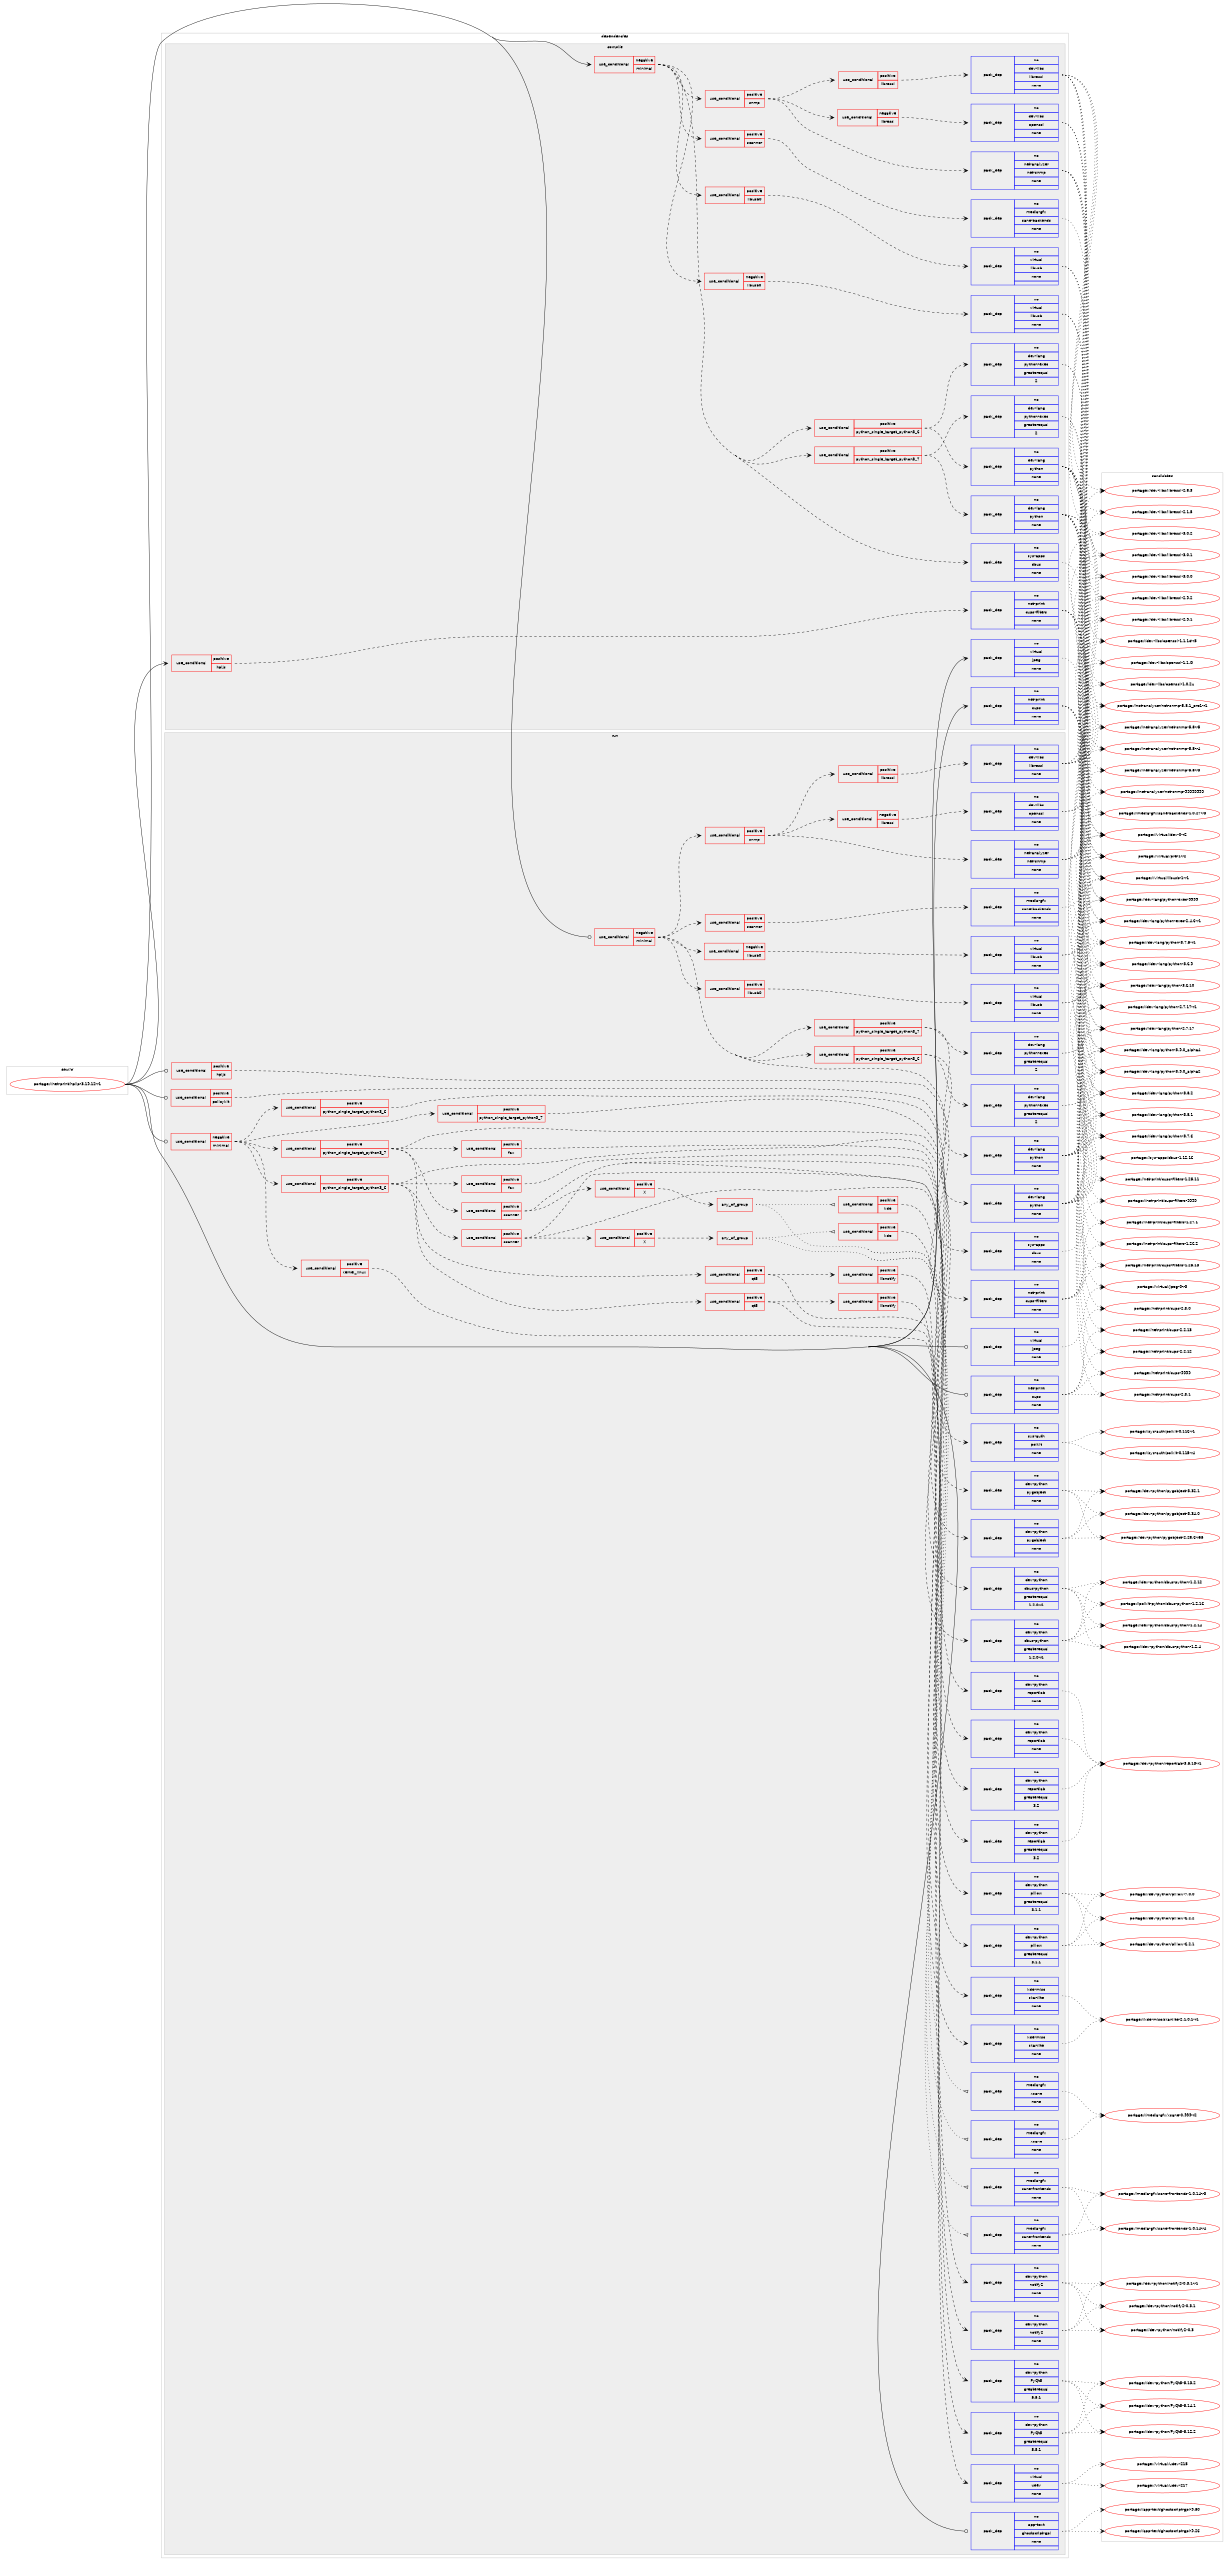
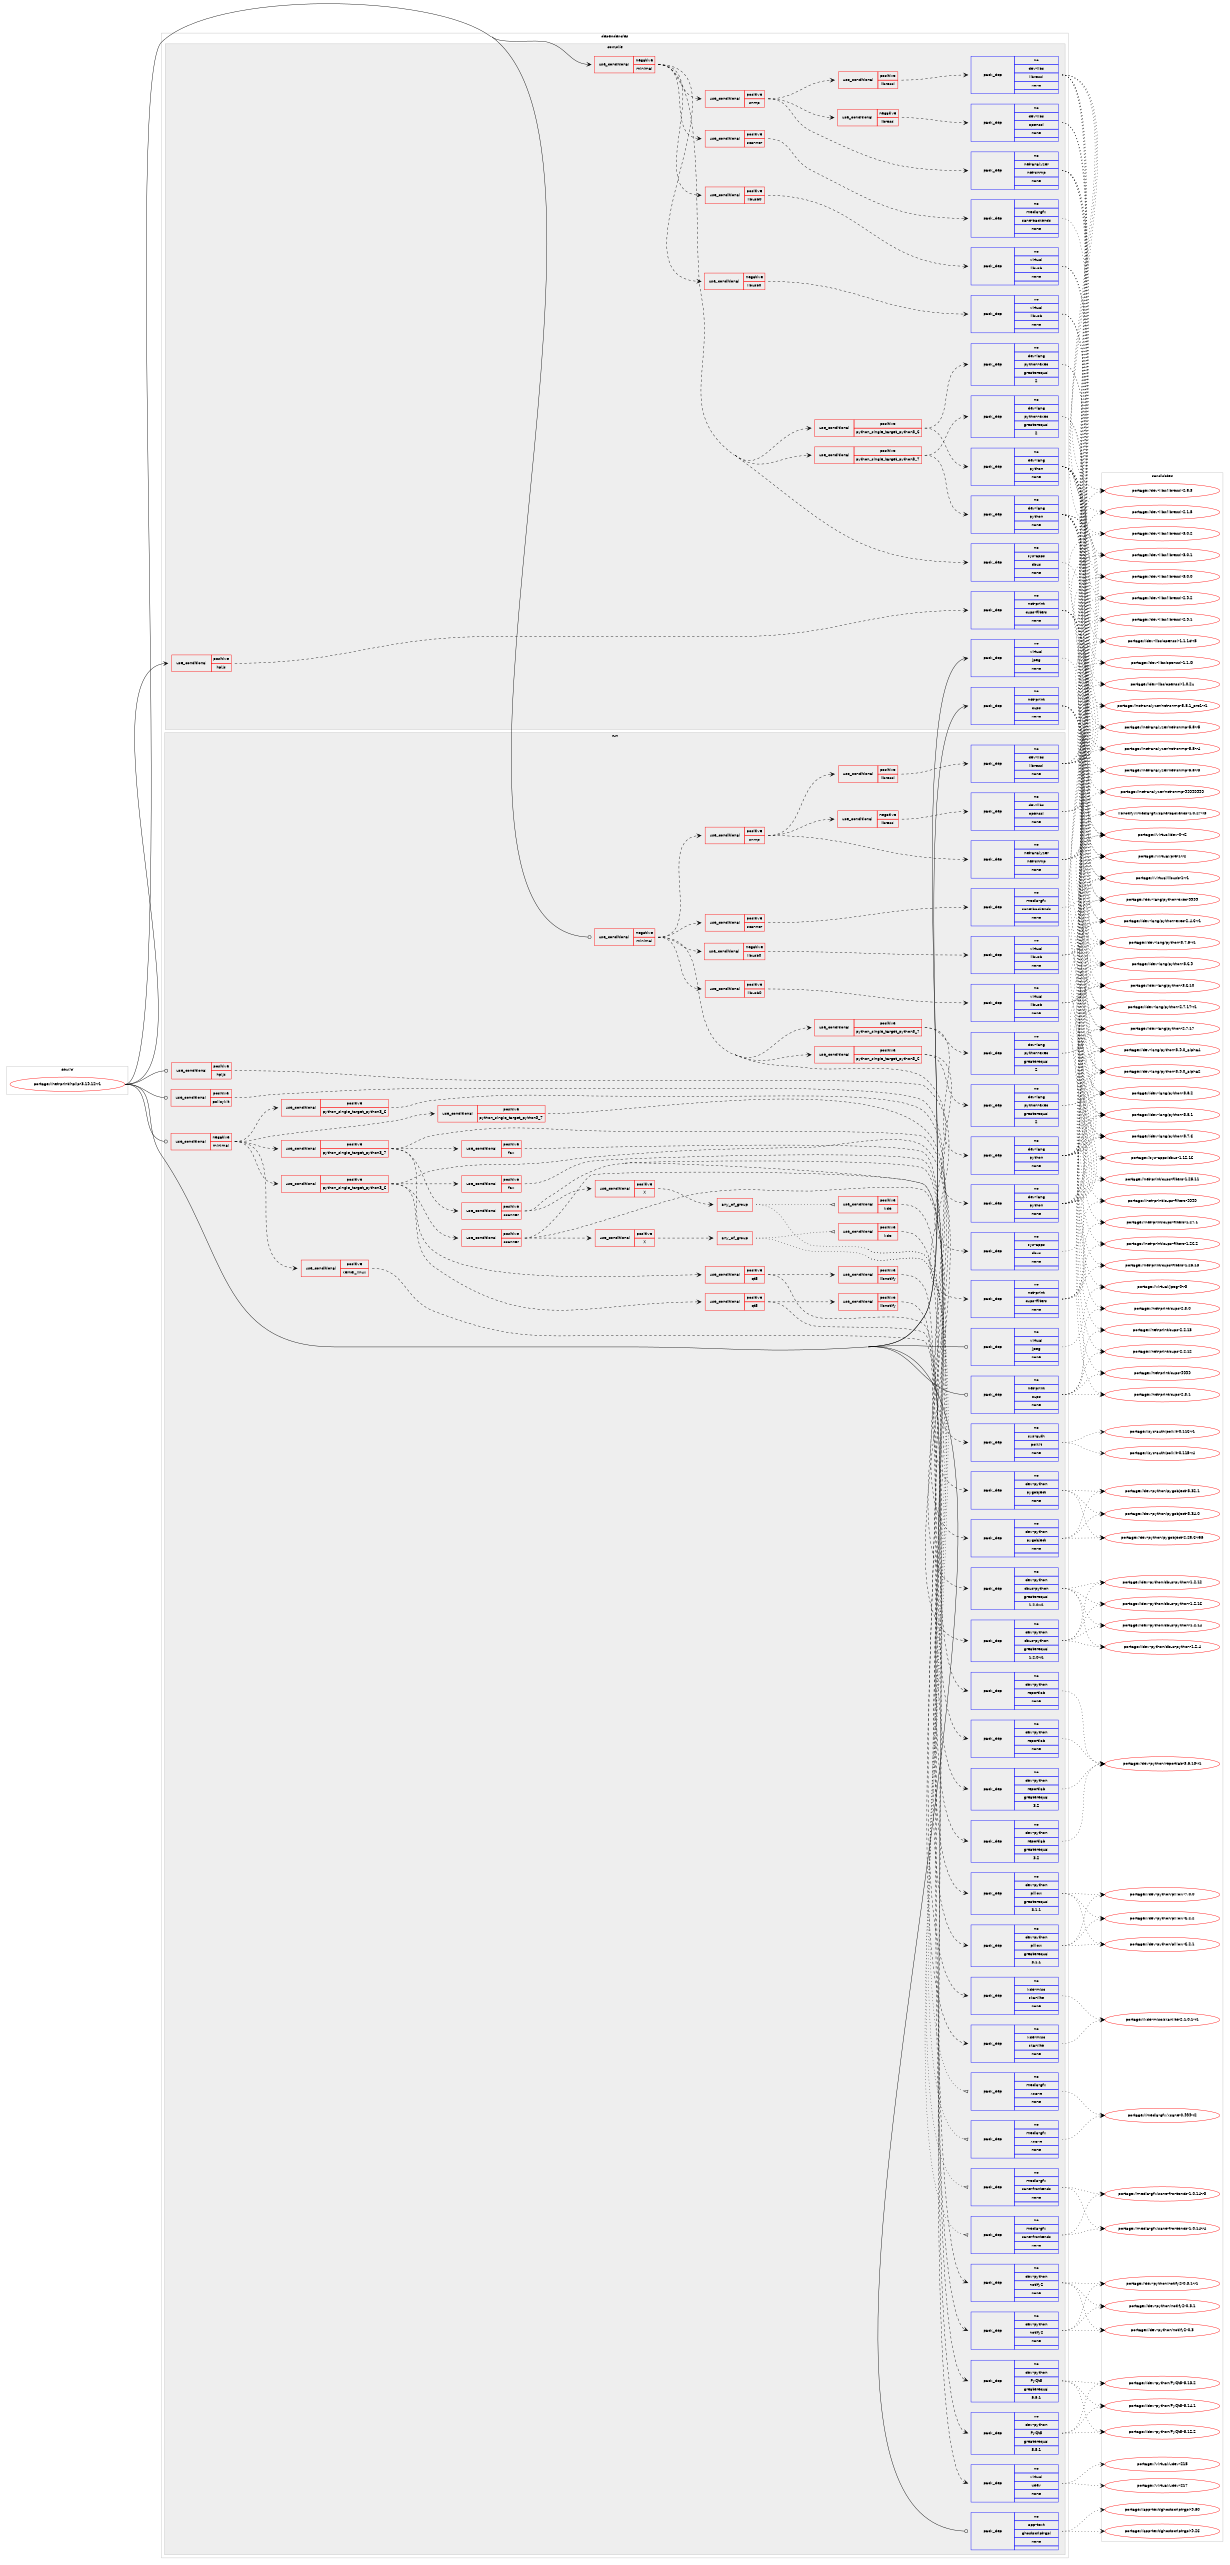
(1162, 814) -> (1162, 814)
(1162, 1604) -> (1162, 1604)
